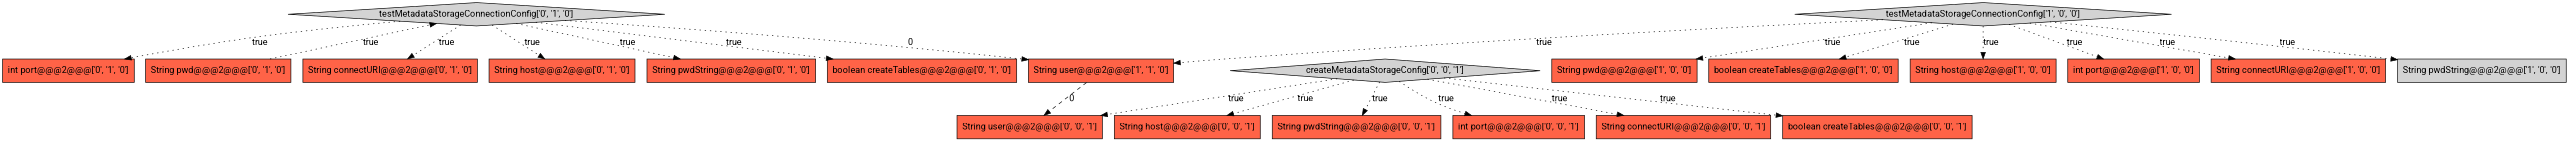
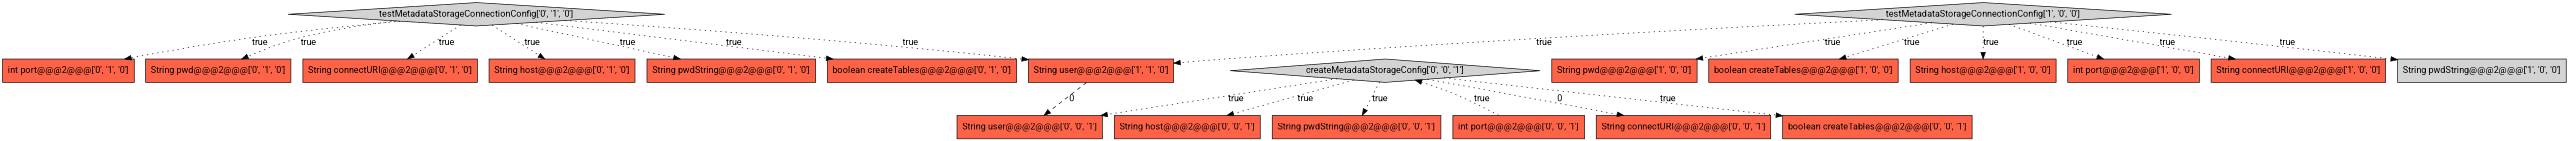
(350, 42) -> (317, 34)
(911, 42) -> (911, 42)
(1560, 99) -> (1560, 99)
(1431, 100) -> (1461, 97)
